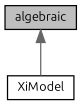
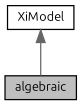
(41, 59) -> (41, 59)
